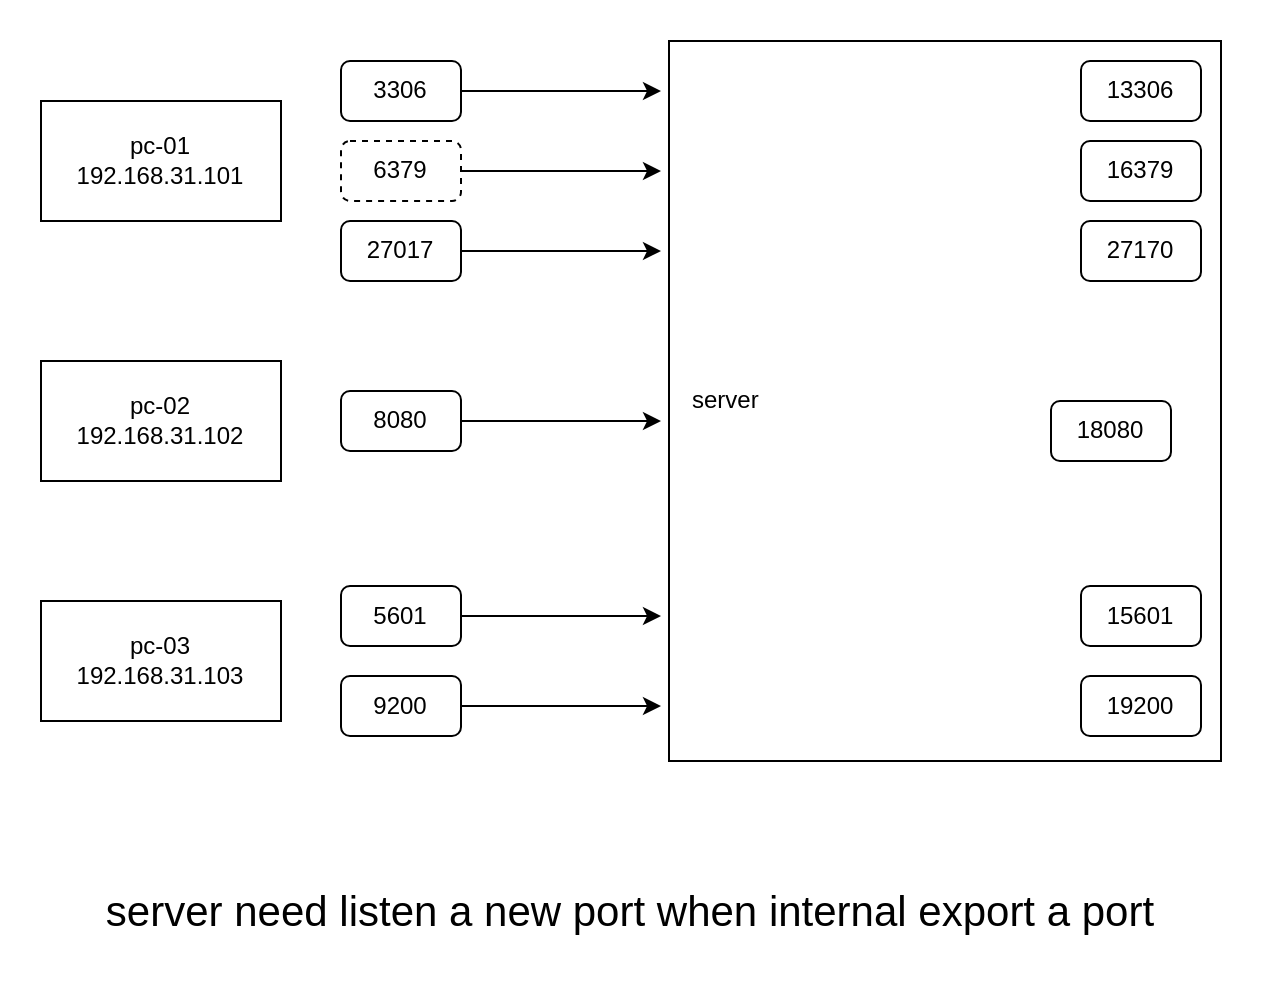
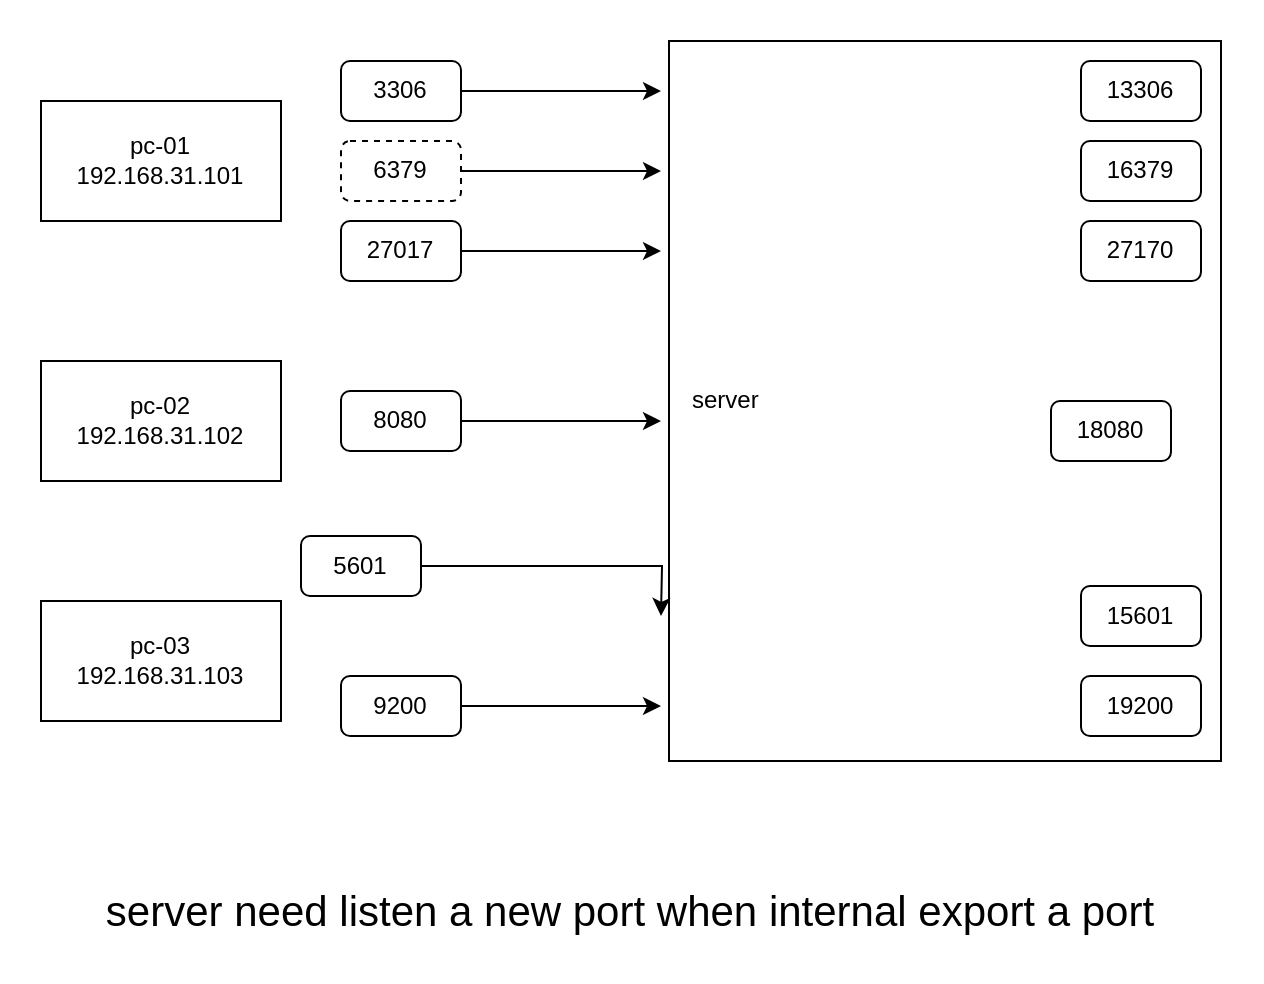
(401, 616) -> (361, 566)
